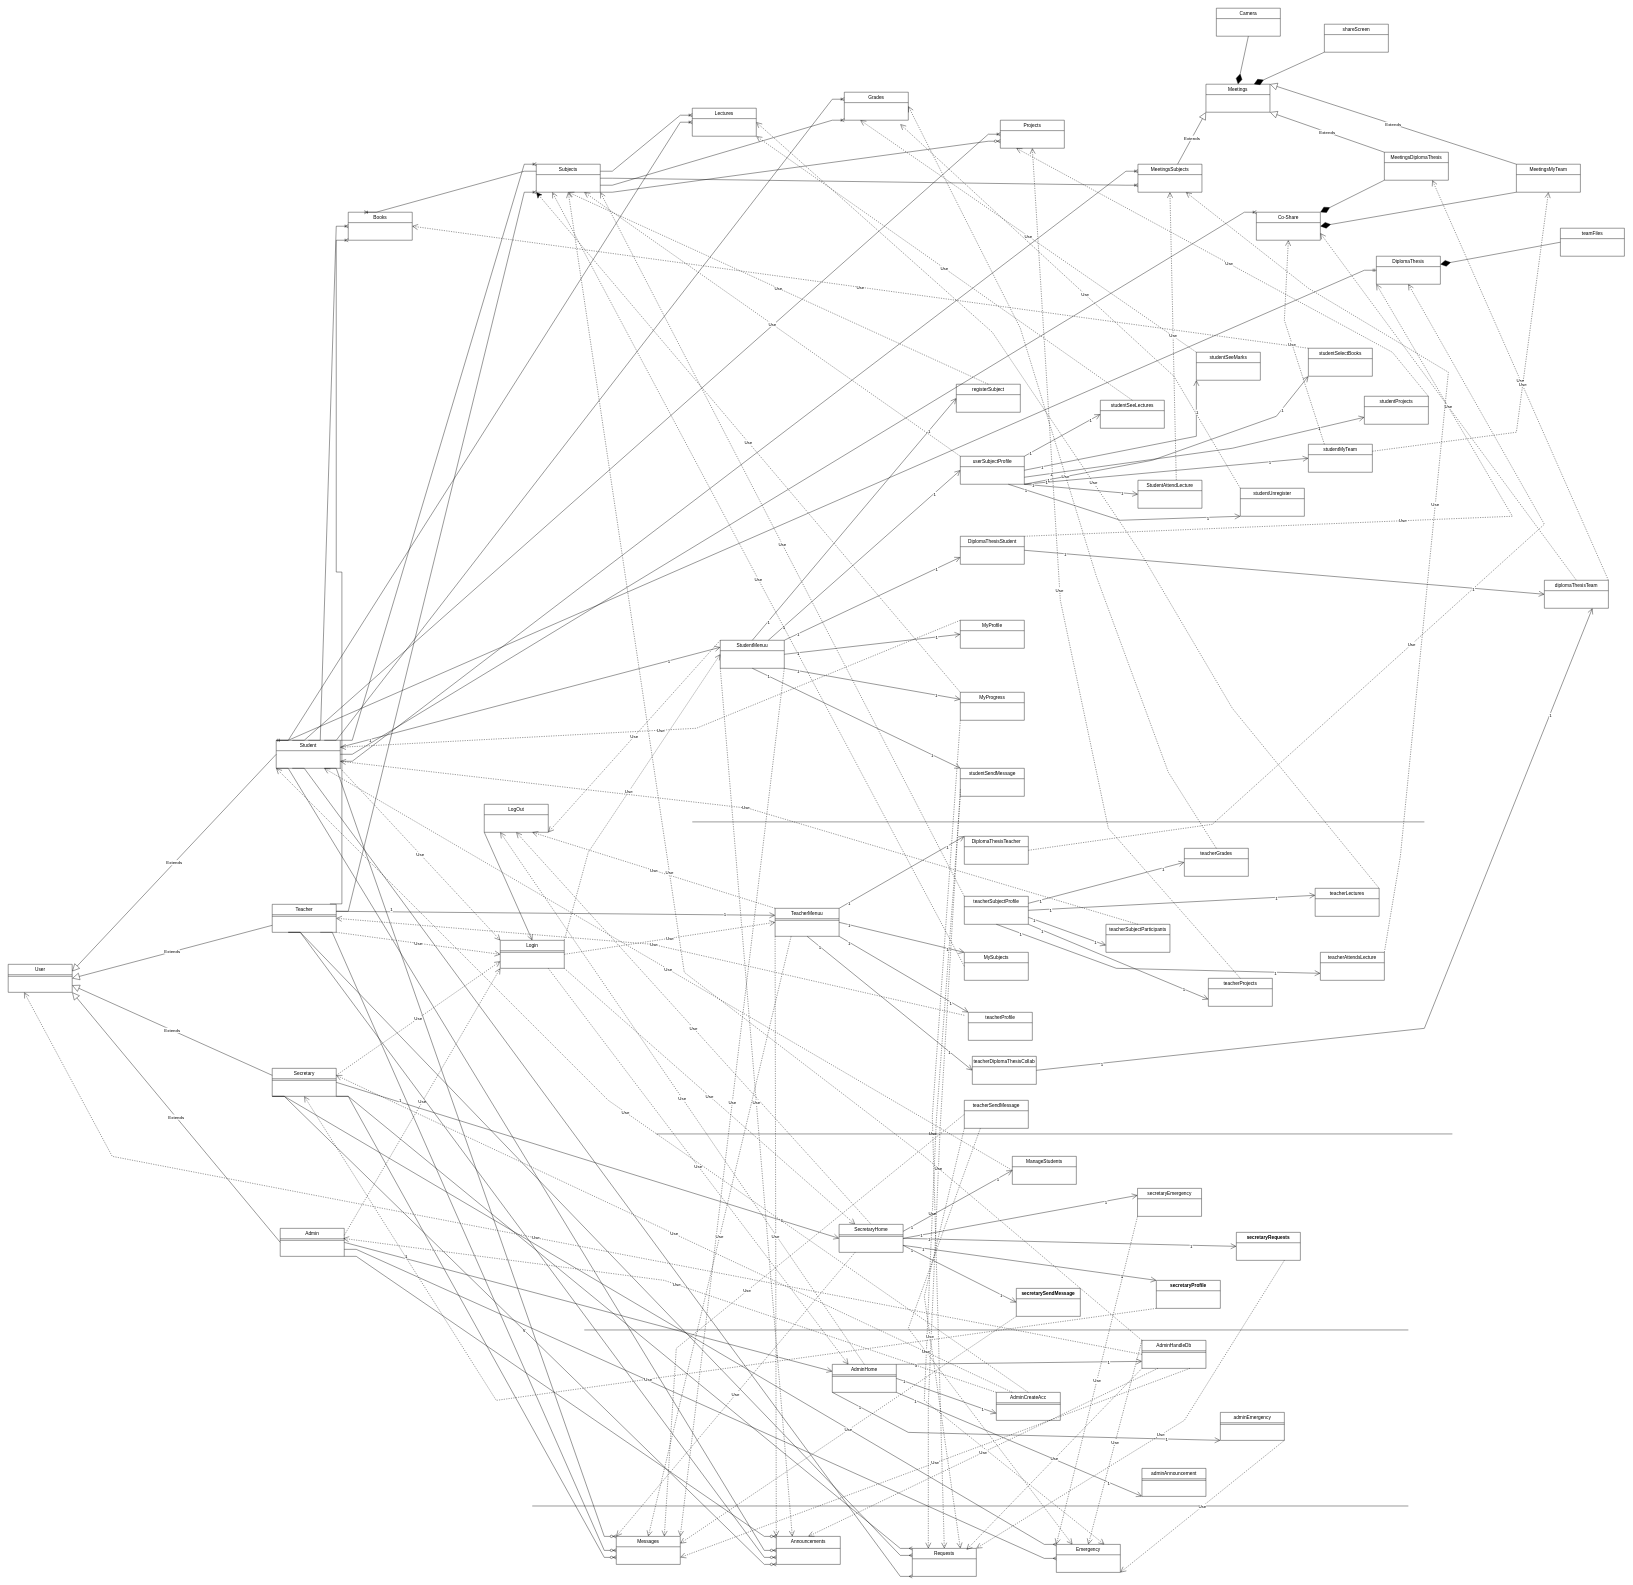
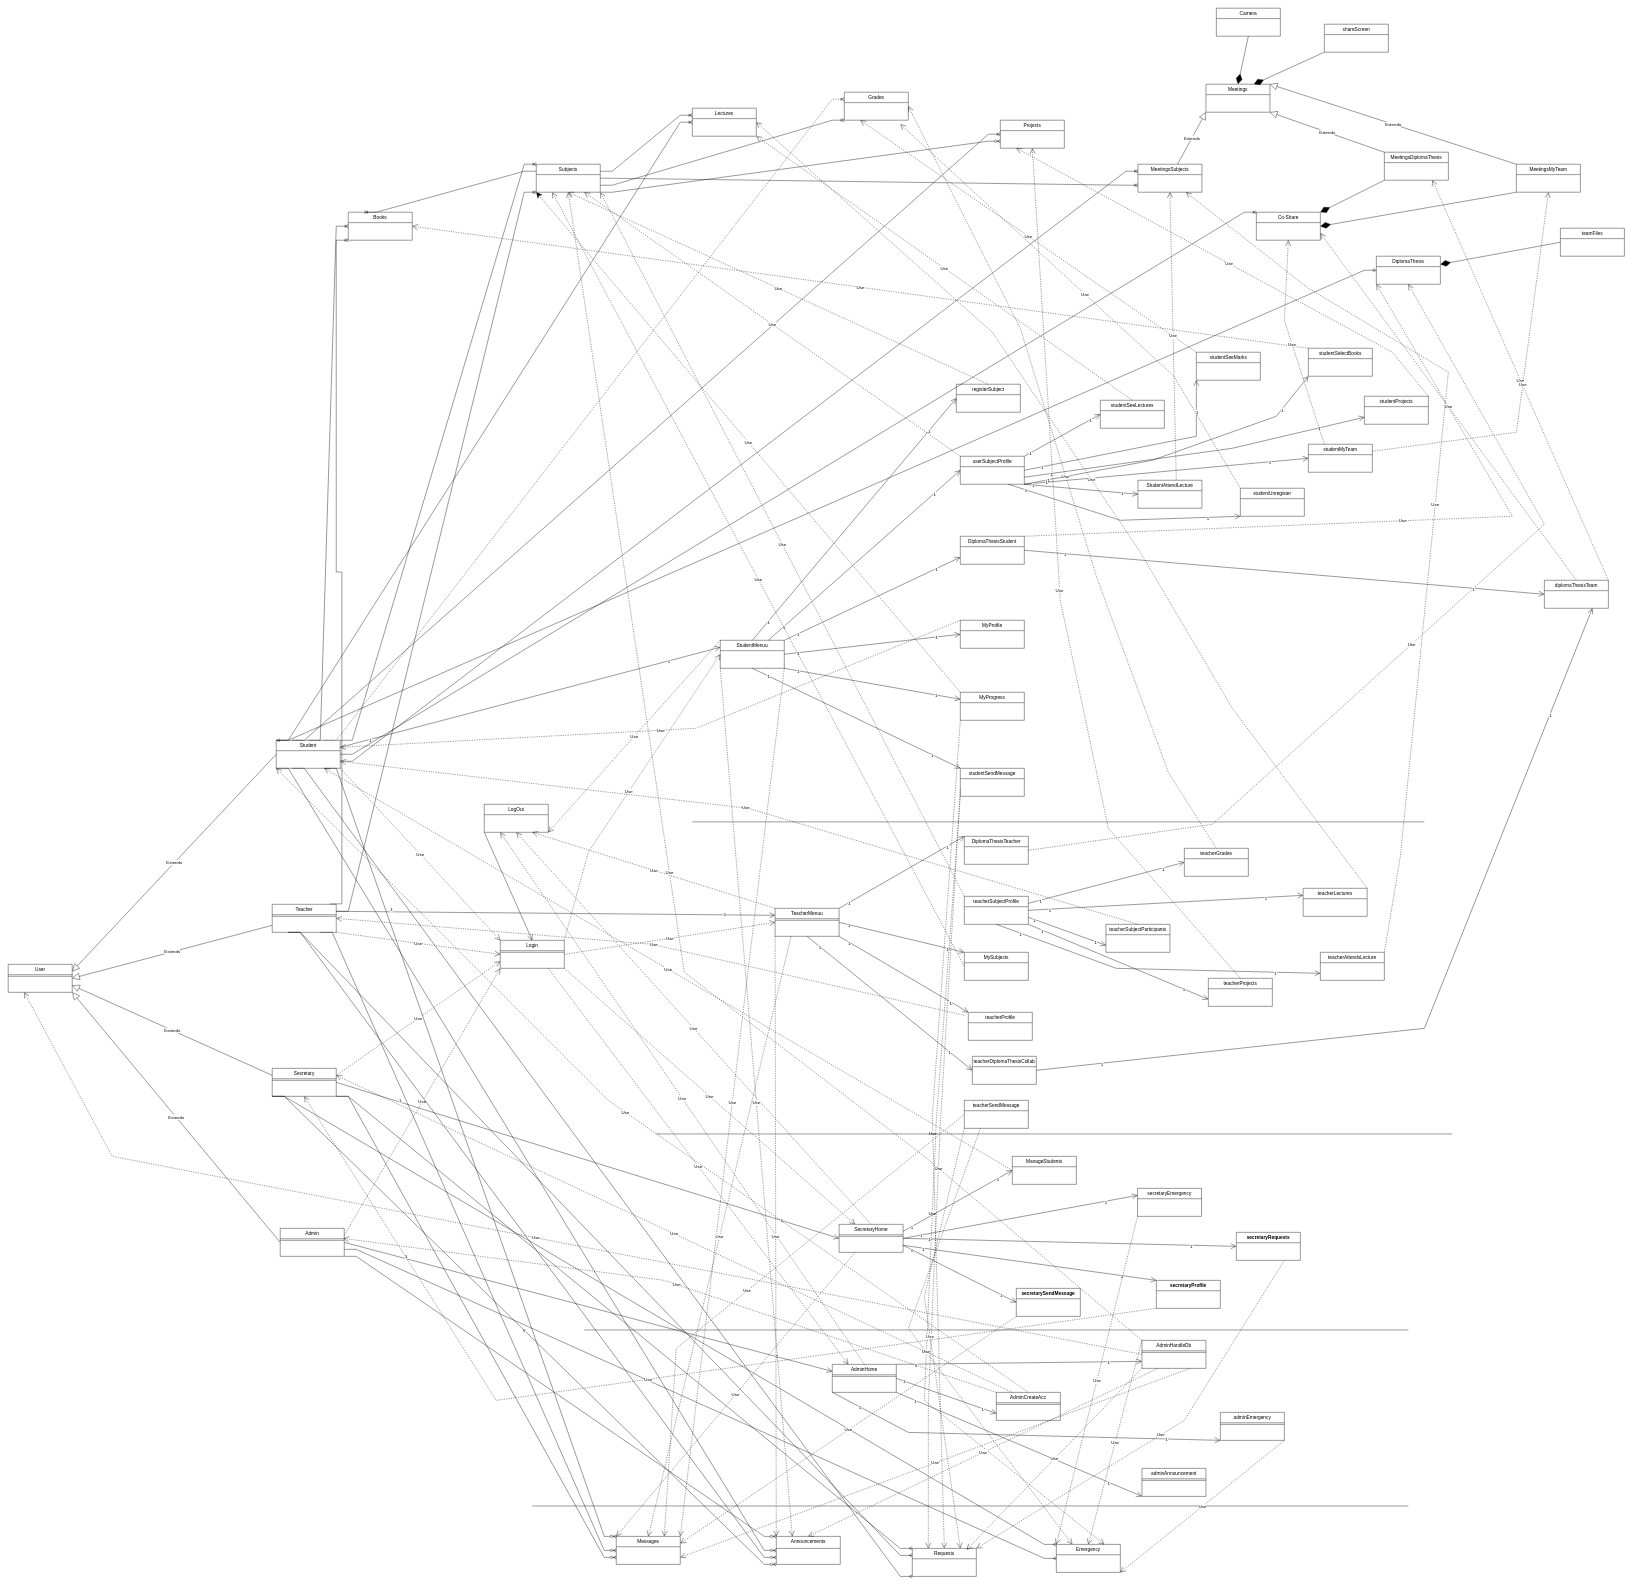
(627, 364) -> (627, 364)
(1347, 902) -> (1335, 902)
